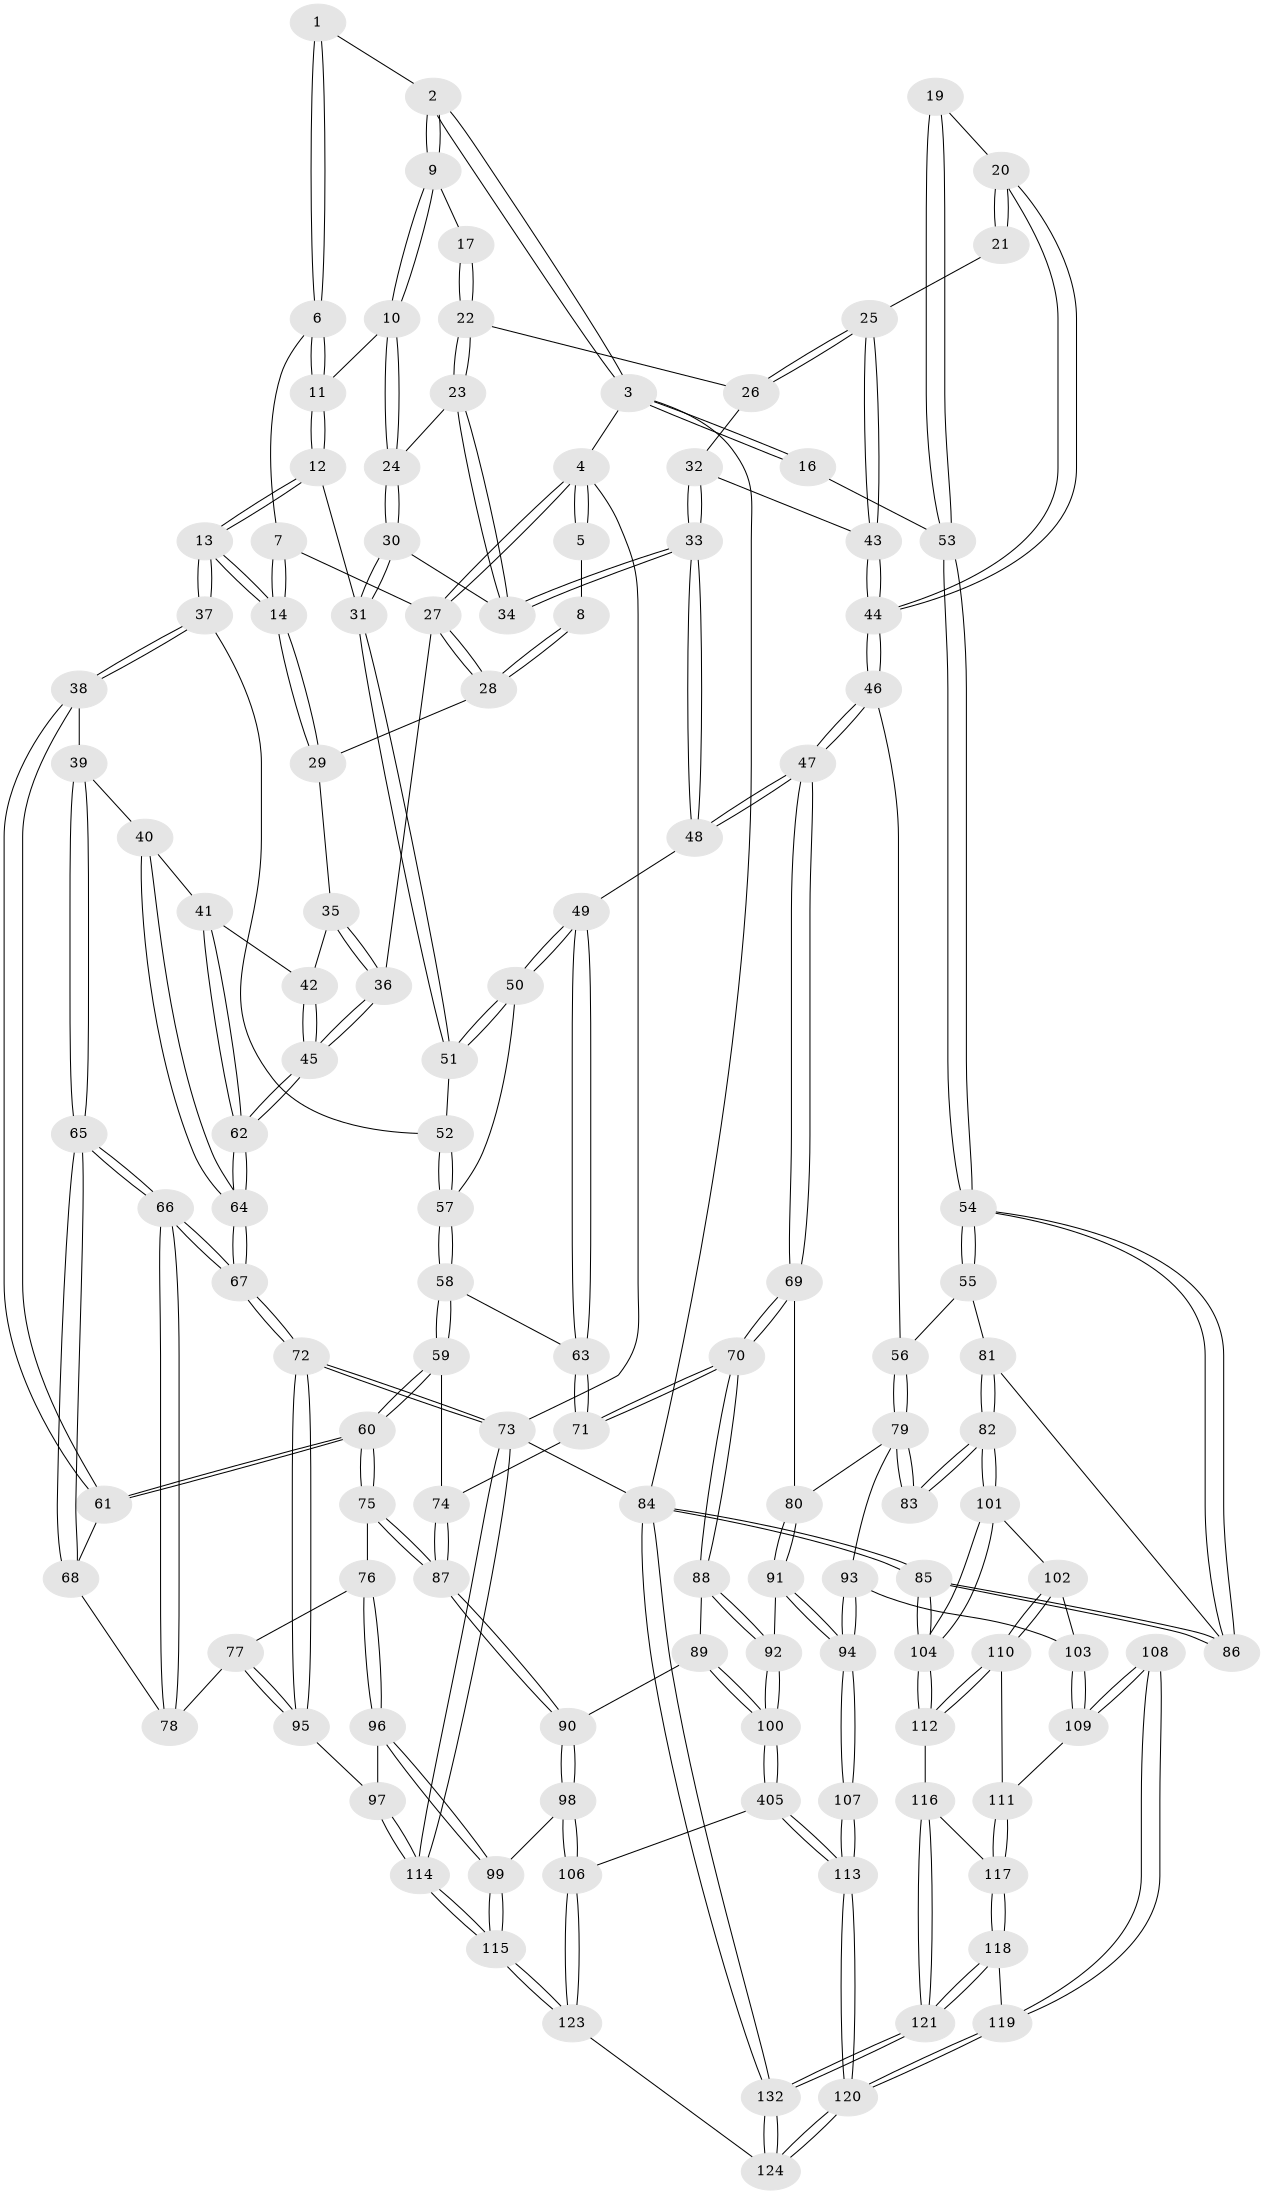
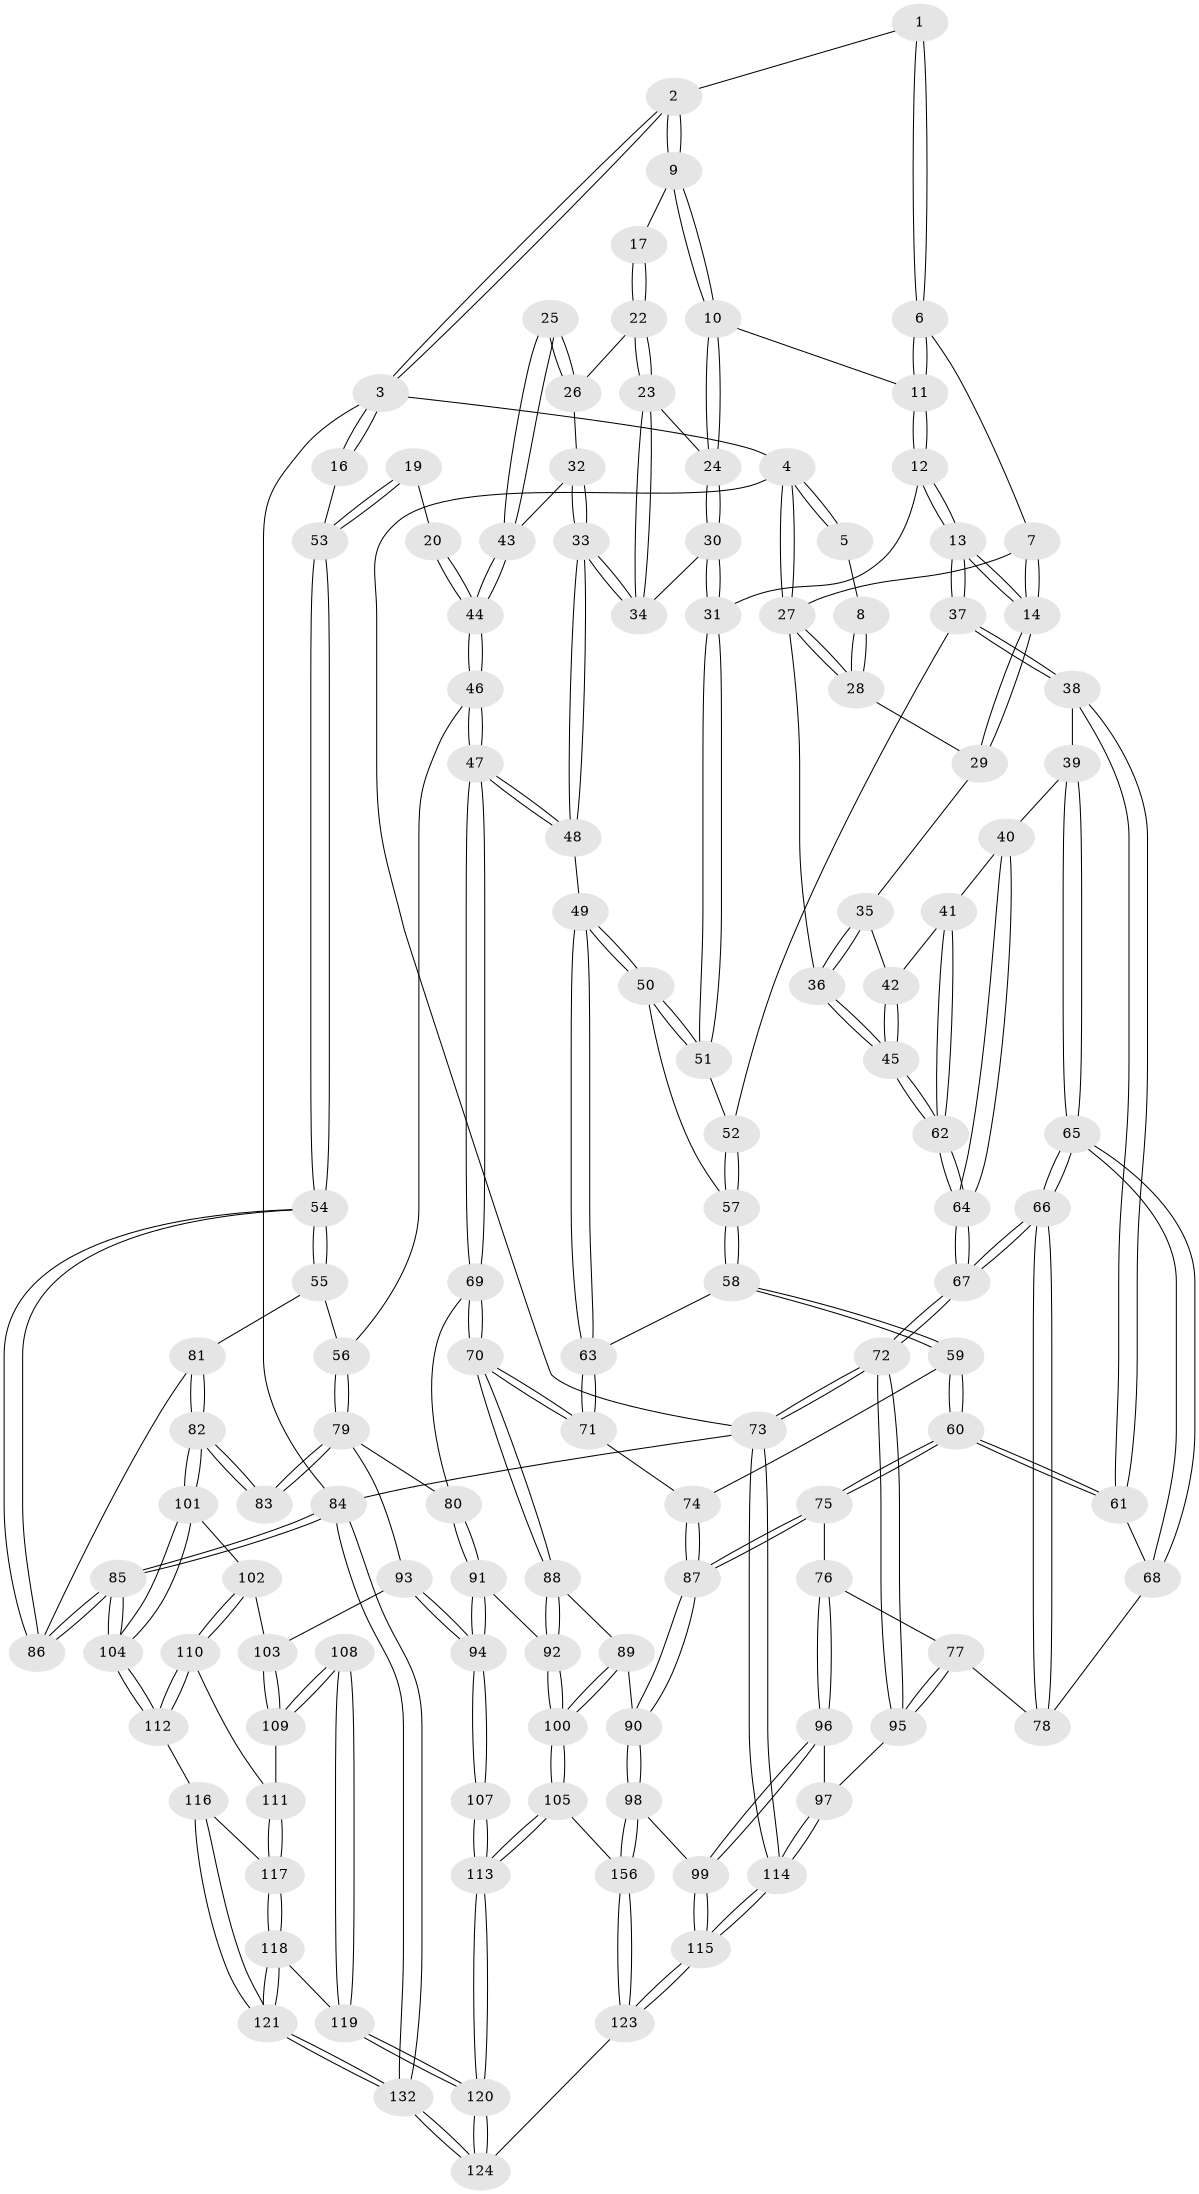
(1001, 245) -> none
(771, 1801) -> (558, 1801)
(572, 1875) -> (625, 1875)
